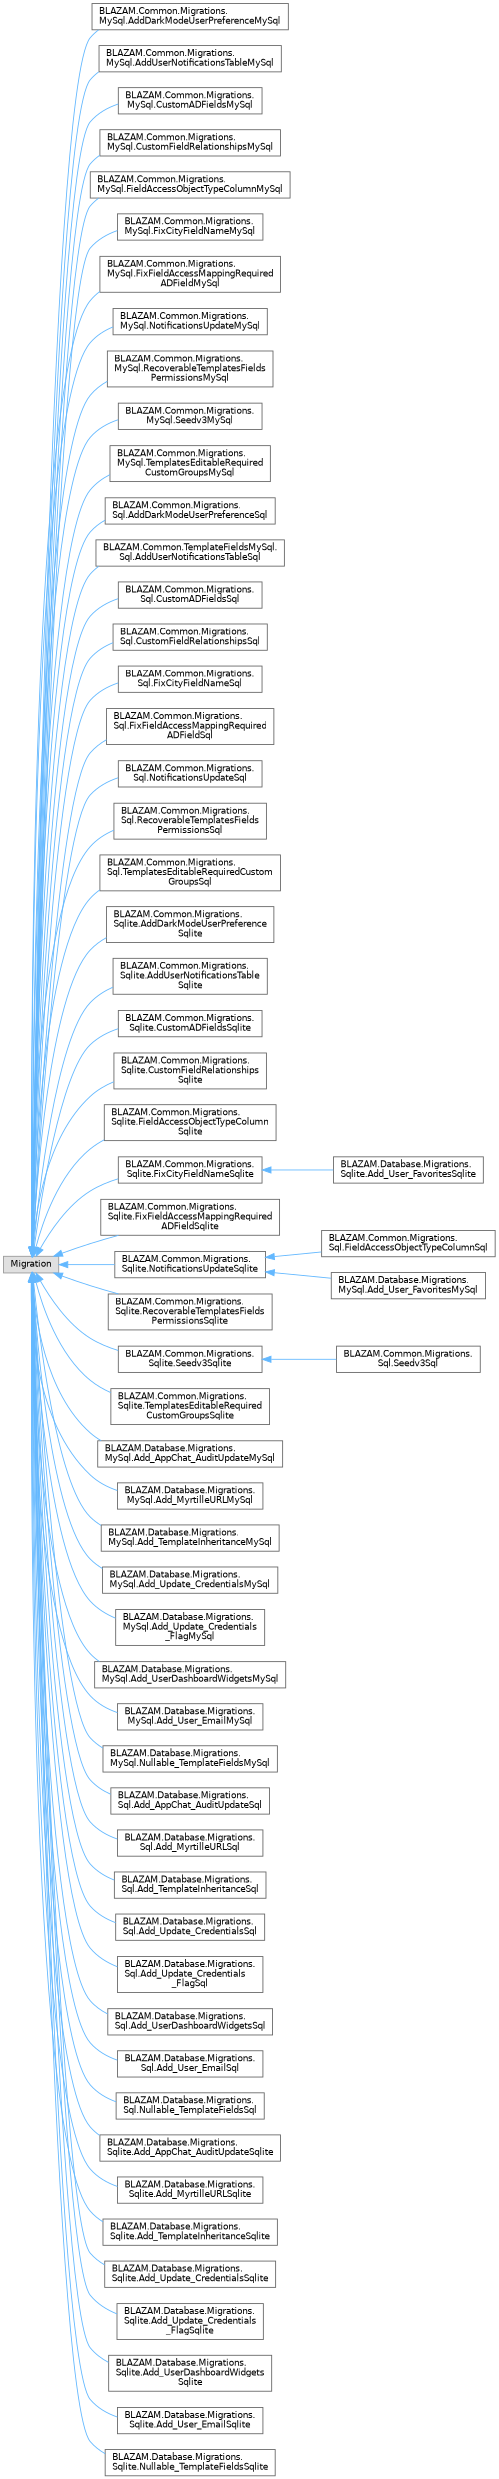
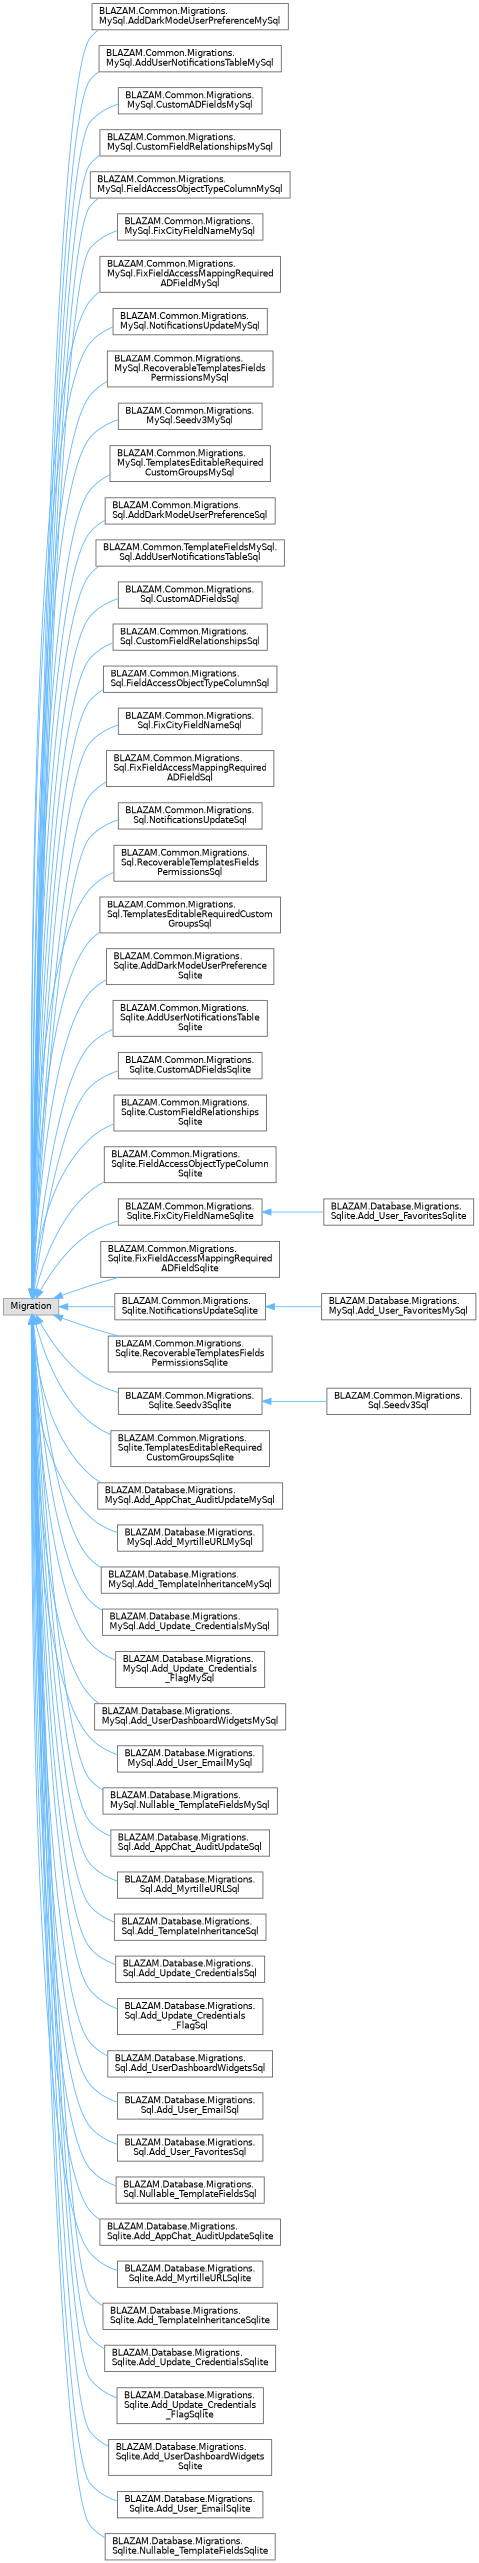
(298, 1254) -> (47, 984)
none -> (190, 2148)
